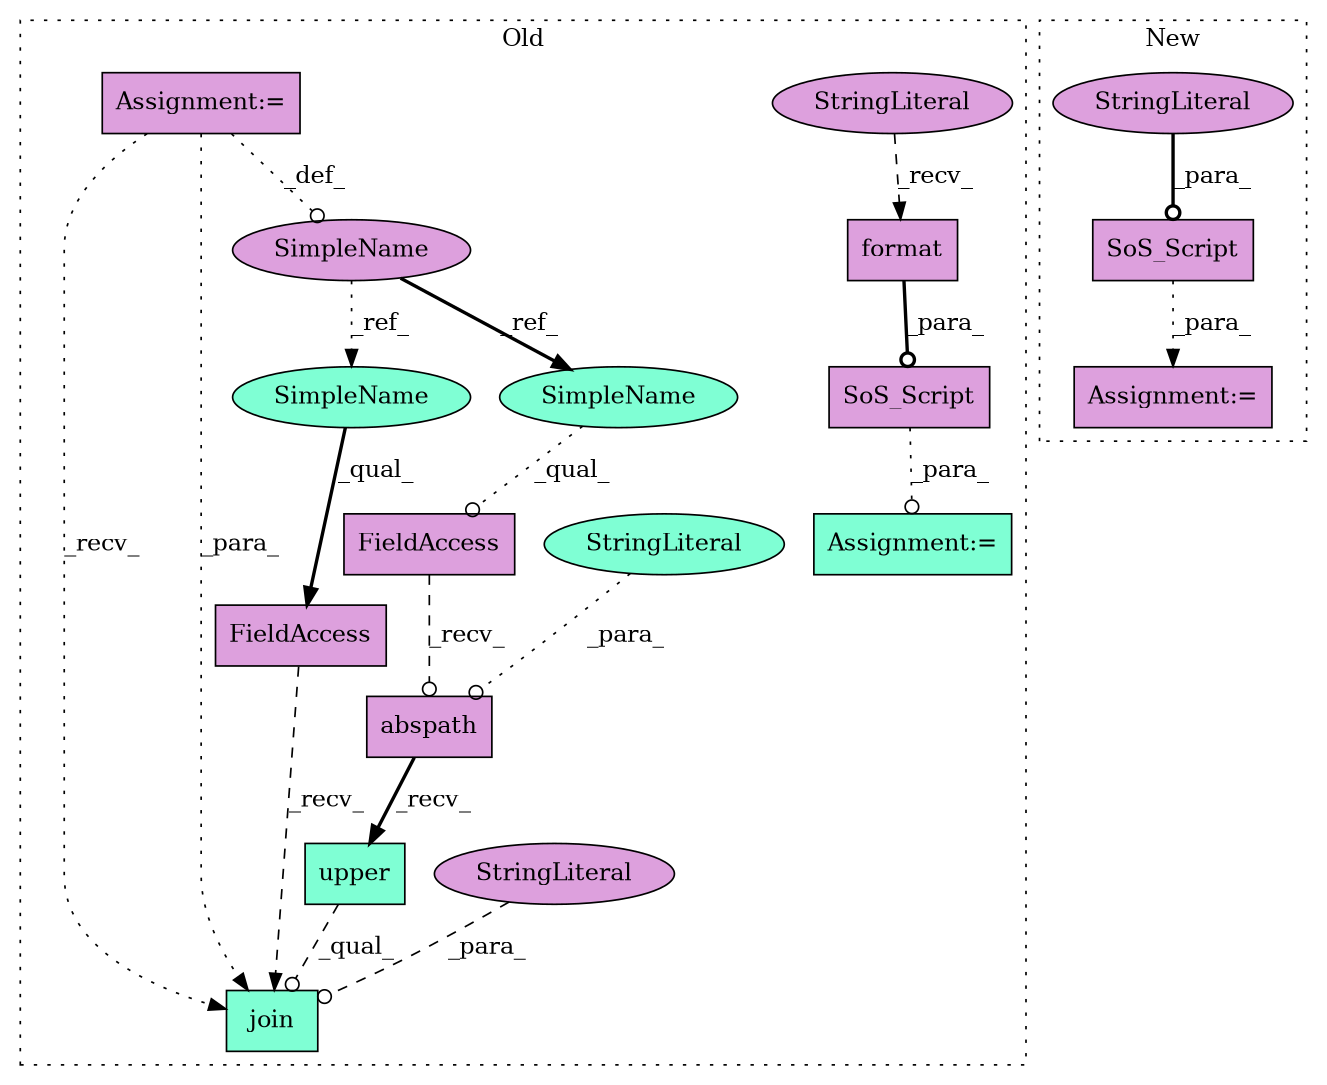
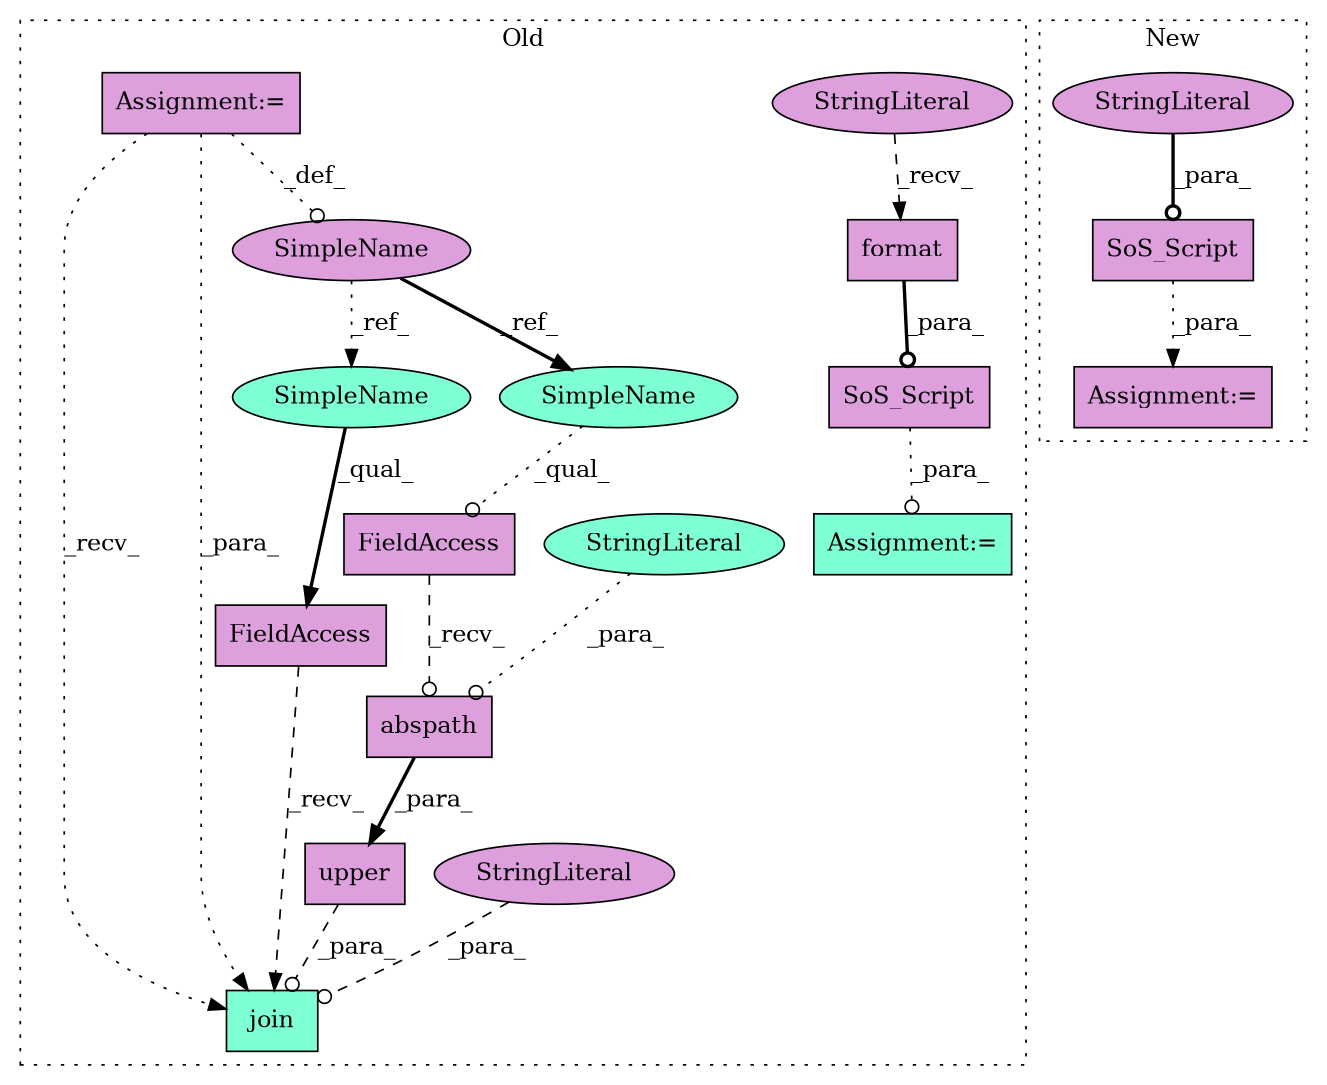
(434, 800) -> (434, 800)
(355, 874) -> (355, 874)
(357, 947) -> (357, 947)
